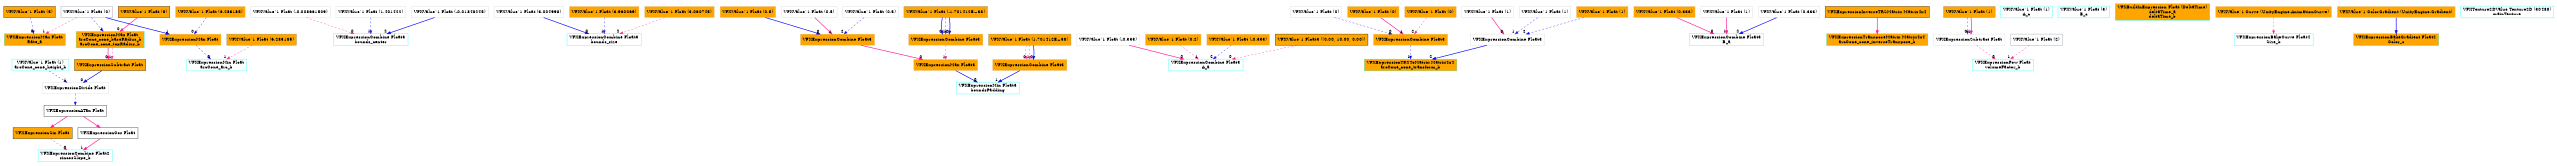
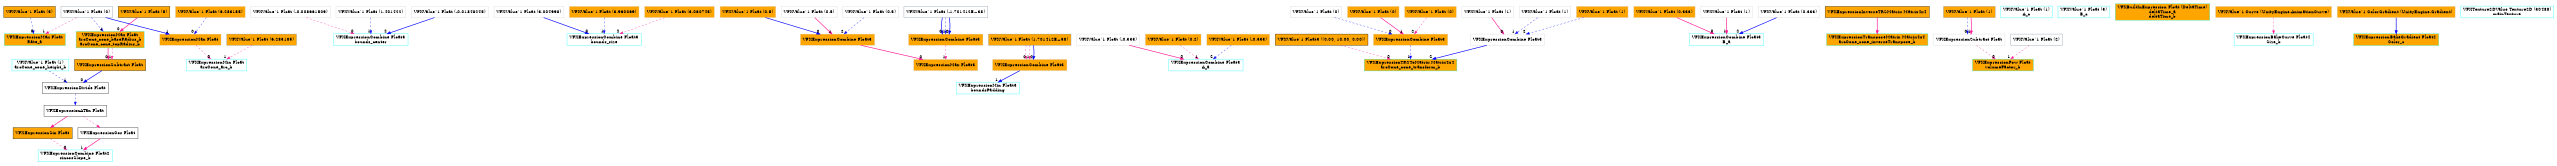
(946, 12) -> (946, 12)
(202, 51) -> (202, 51)
(1266, 52) -> (1364, 52)
(2003, 65) -> (2003, 65)
(965, 76) -> none
(75, 88) -> (75, 88)
(90, 121) -> (90, 121)
